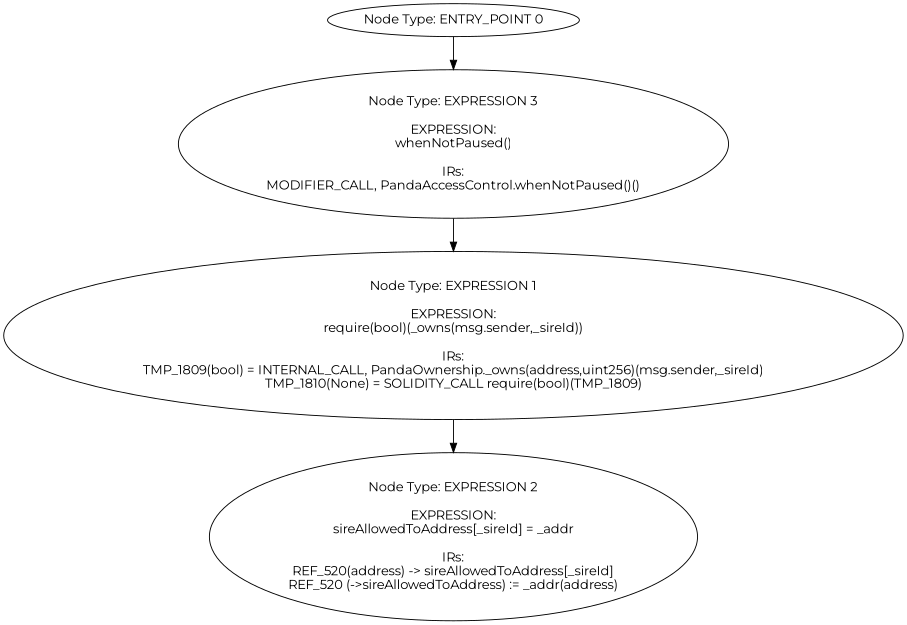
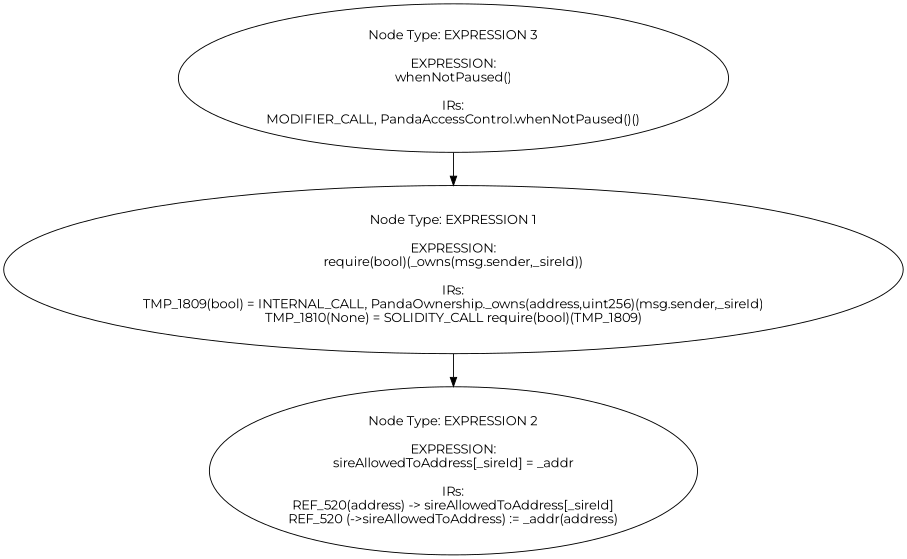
(453, 20) -> none
